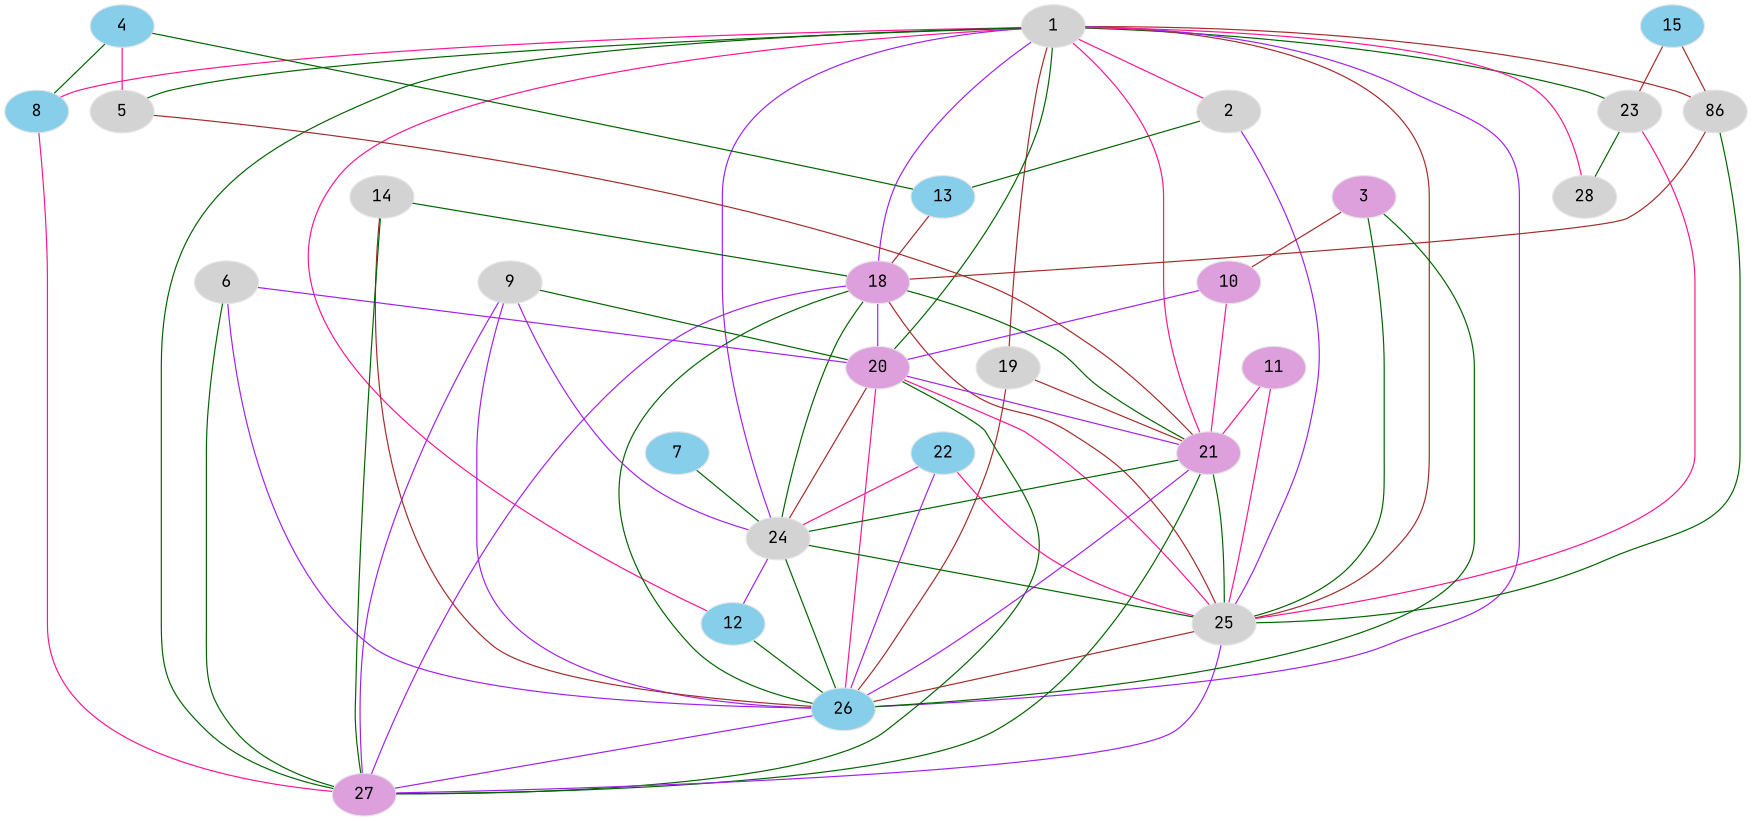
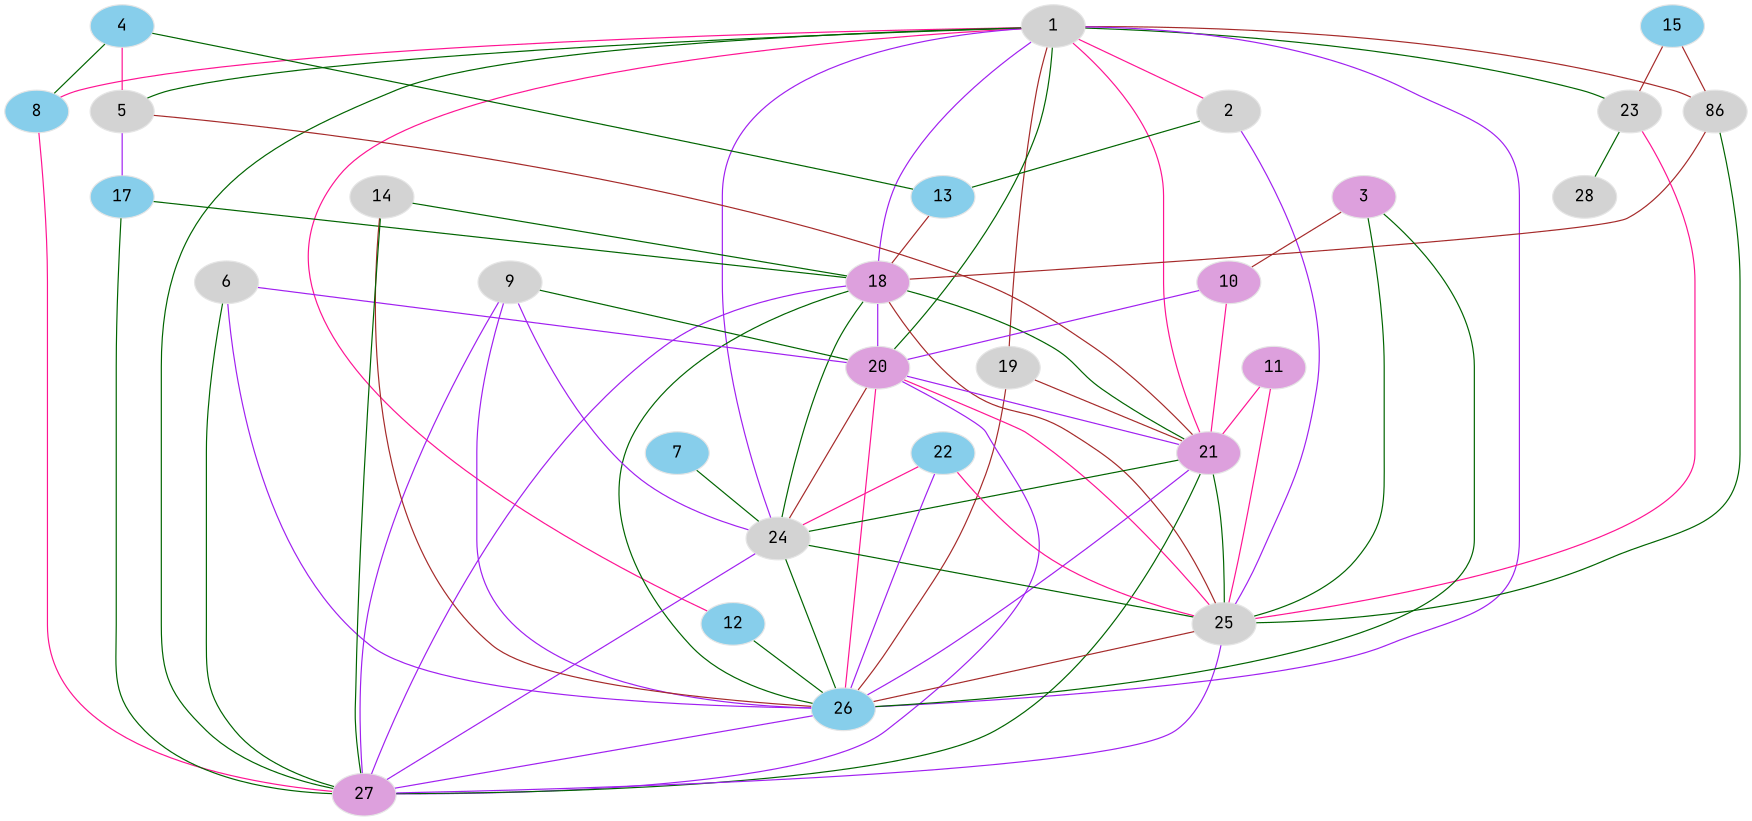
(1363, 45) -> none
none -> (122, 197)
(1429, 223) -> none
(756, 581) -> (589, 655)
(874, 737) -> (874, 737)
